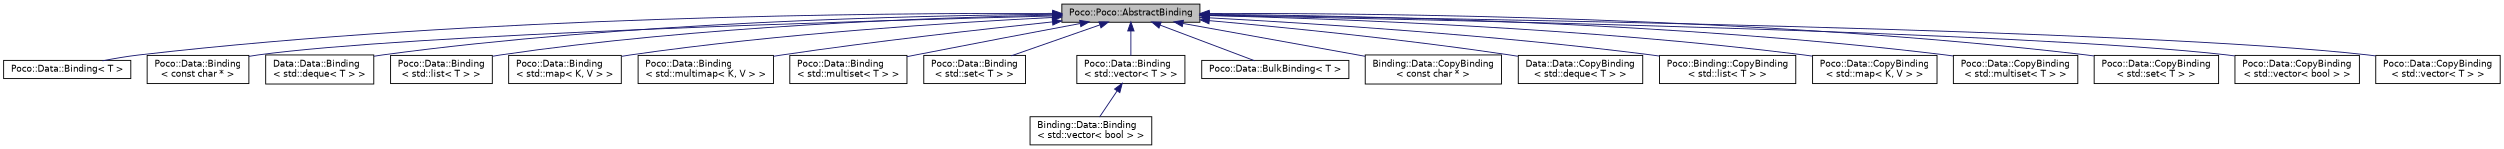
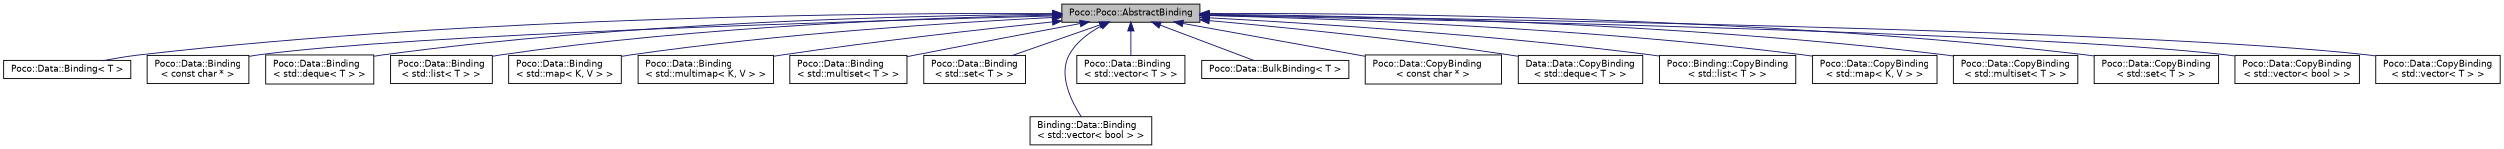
(320, 69) -> (320, 69)
(1433, 69) -> (1433, 69)
(1108, 104) -> (1066, 66)
